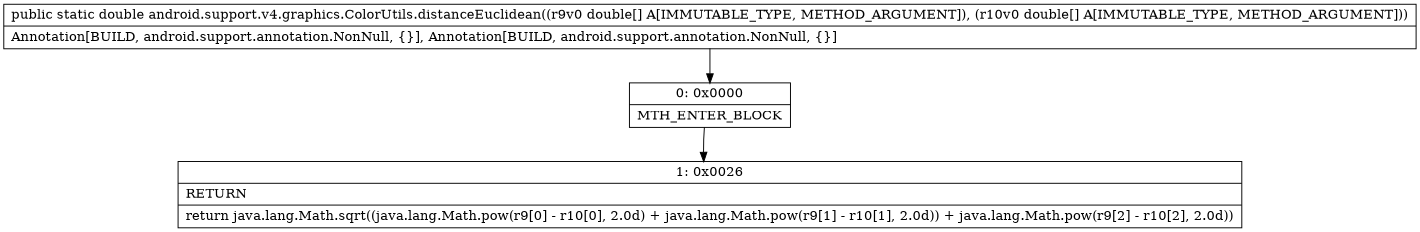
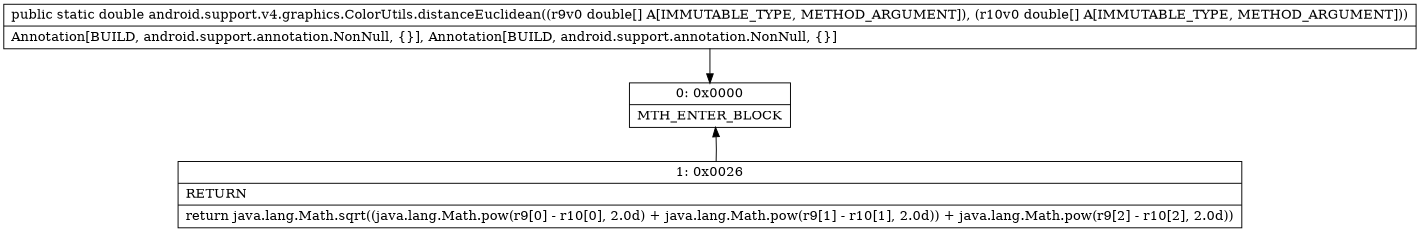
(704, 140) -> (716, 149)
